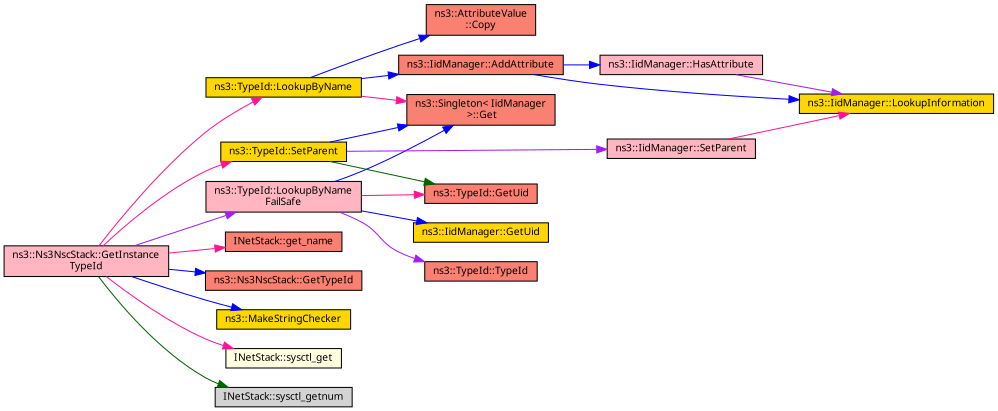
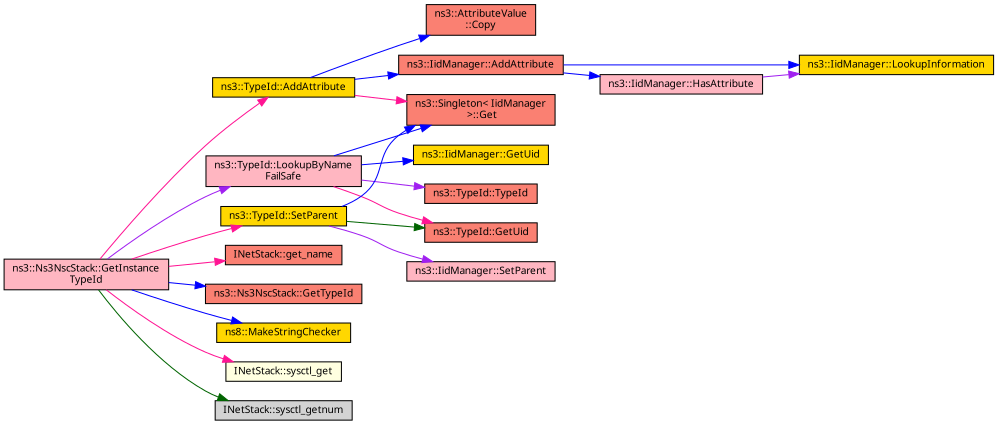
(284, 87) -> (284, 87)
(784, 127) -> none
(284, 319) -> (284, 333)
